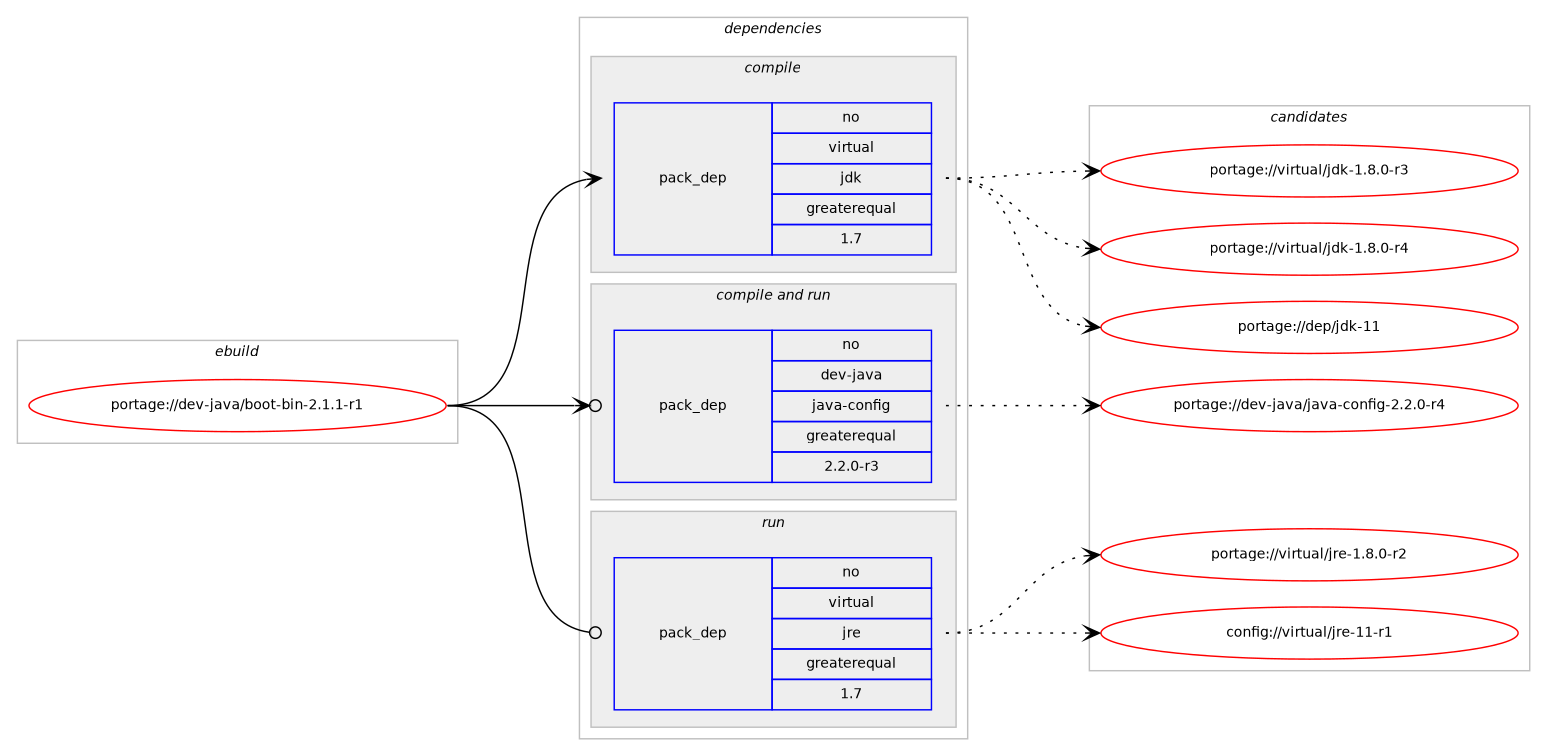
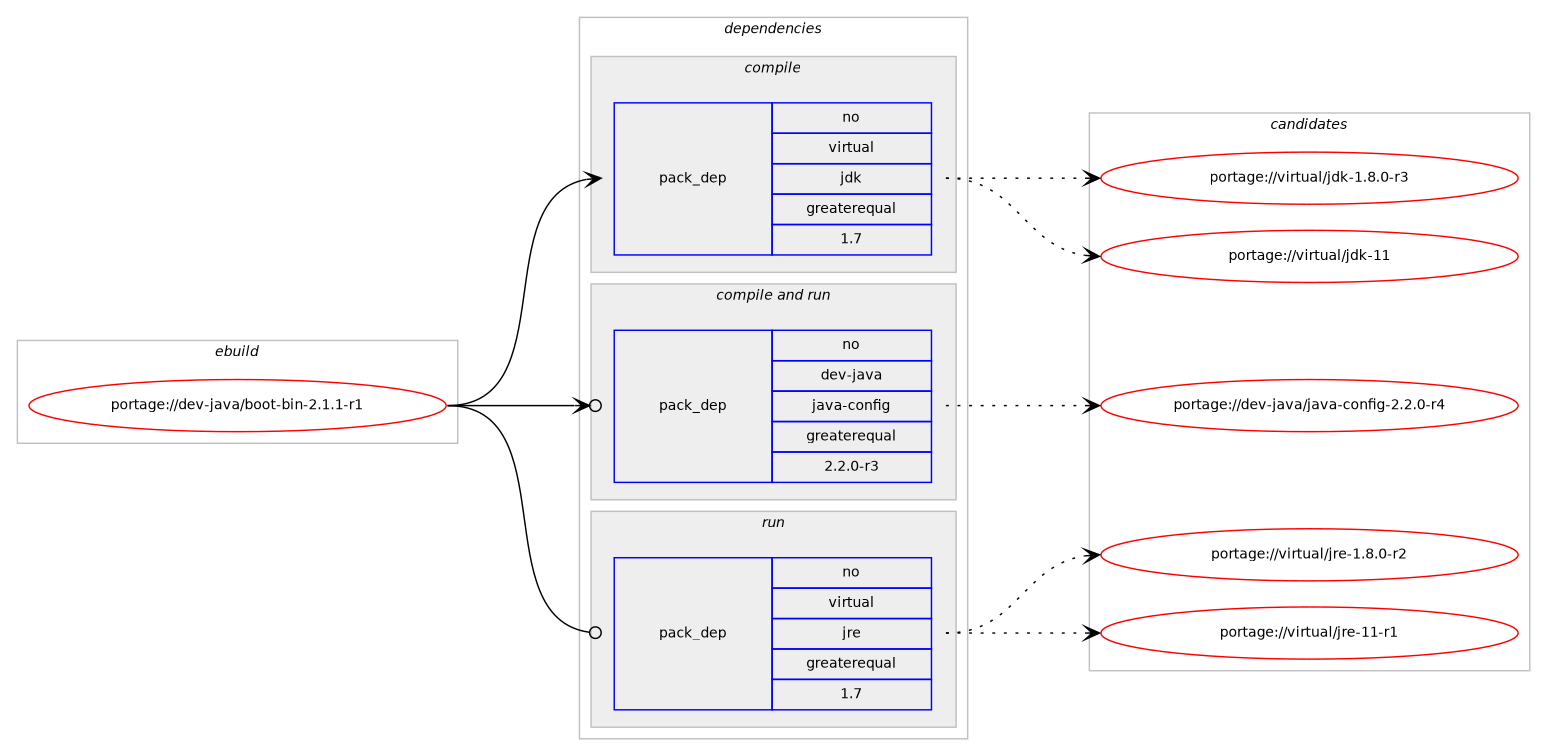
(1310, 249) -> none
(1310, 327) -> (1310, 256)
(1310, 633) -> (1310, 633)
